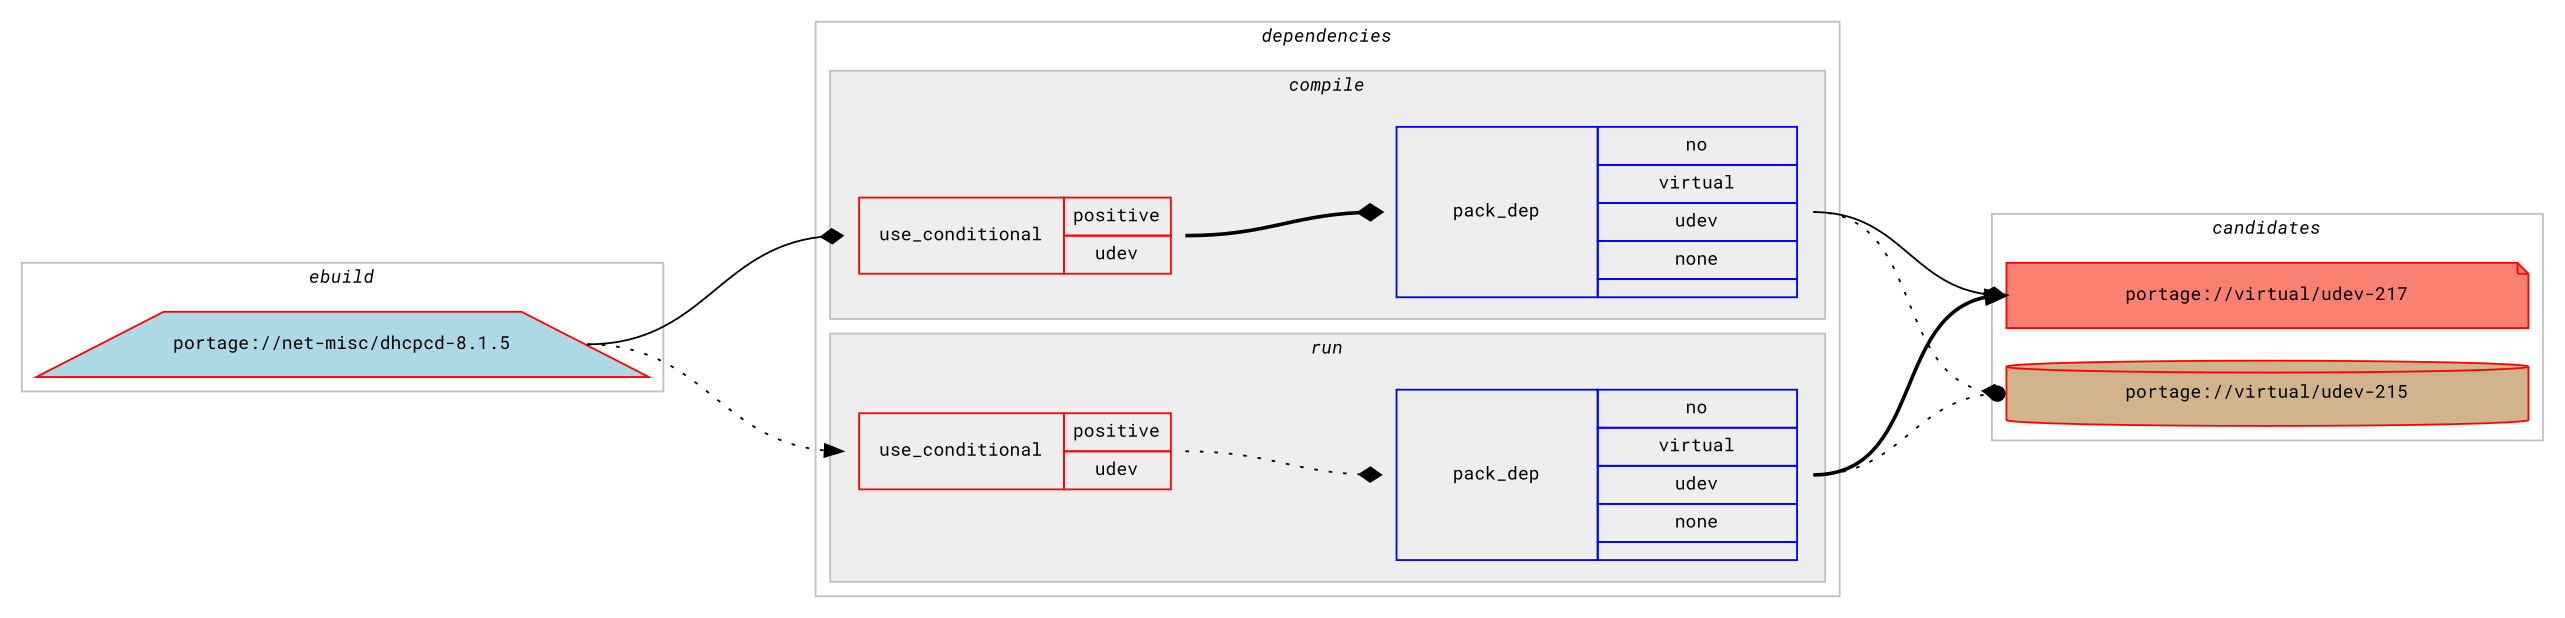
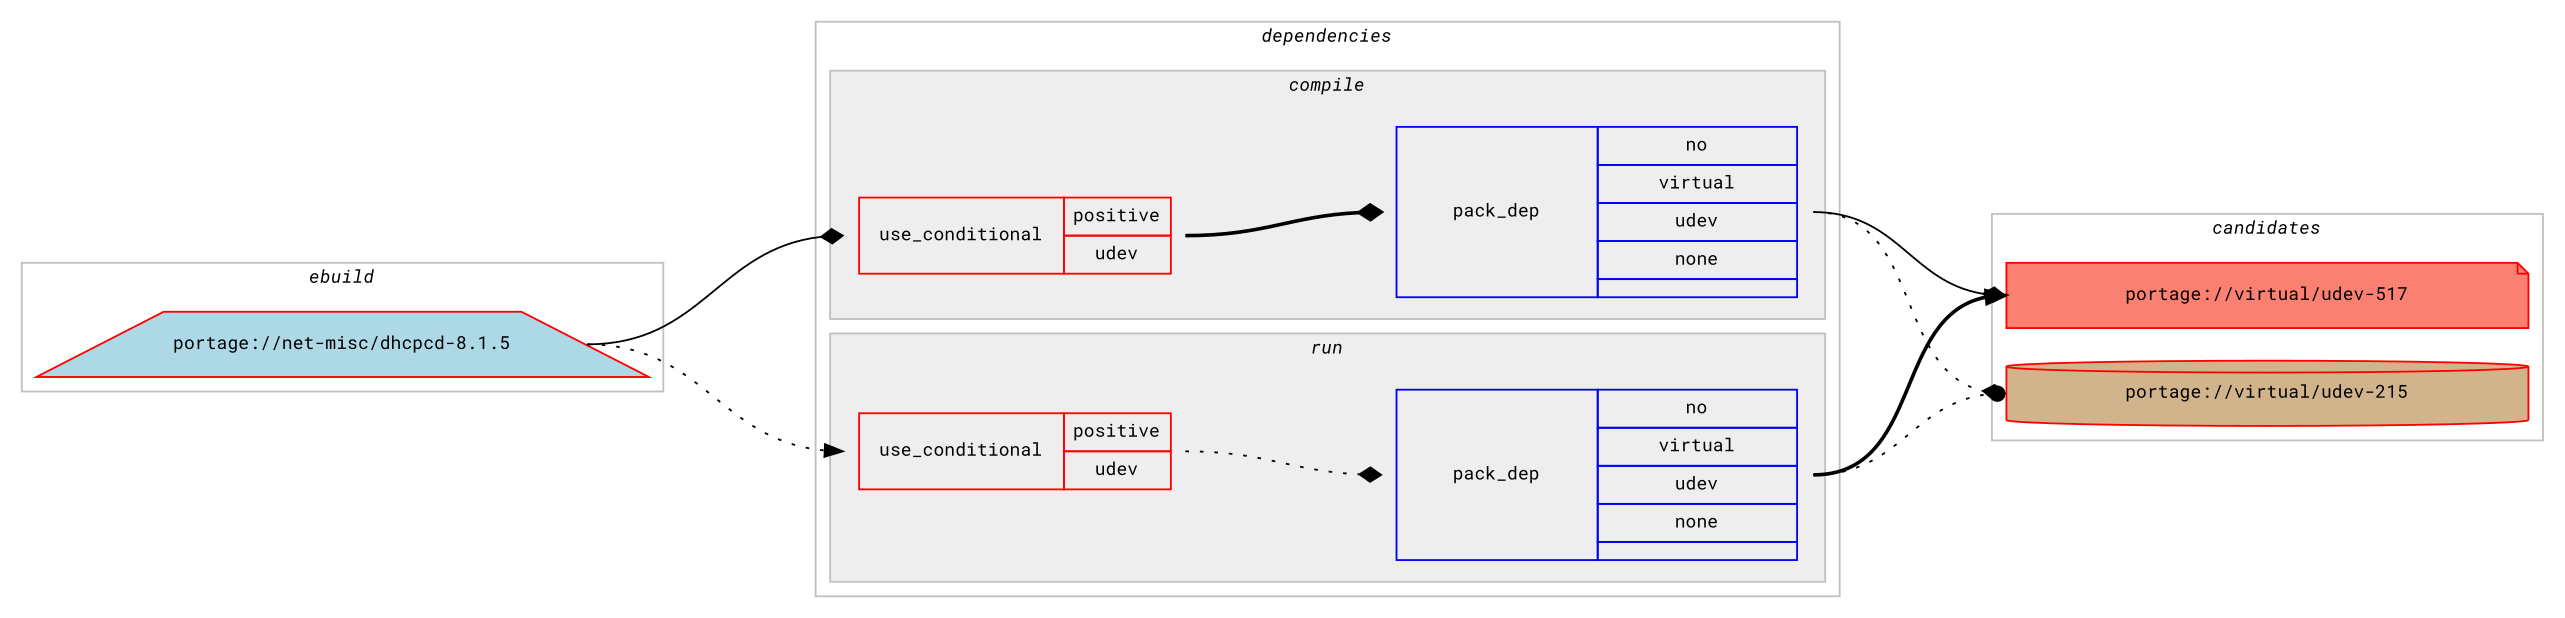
(2267, 295) -> (2267, 295)
